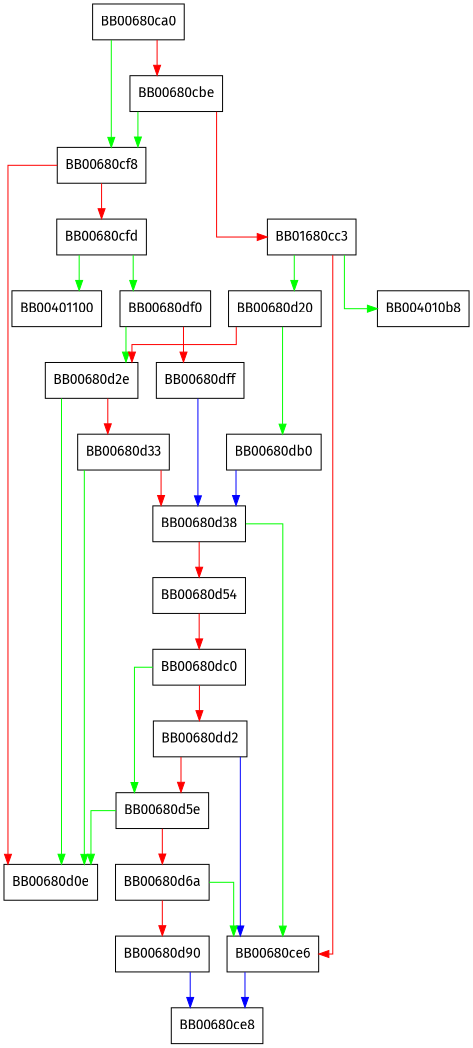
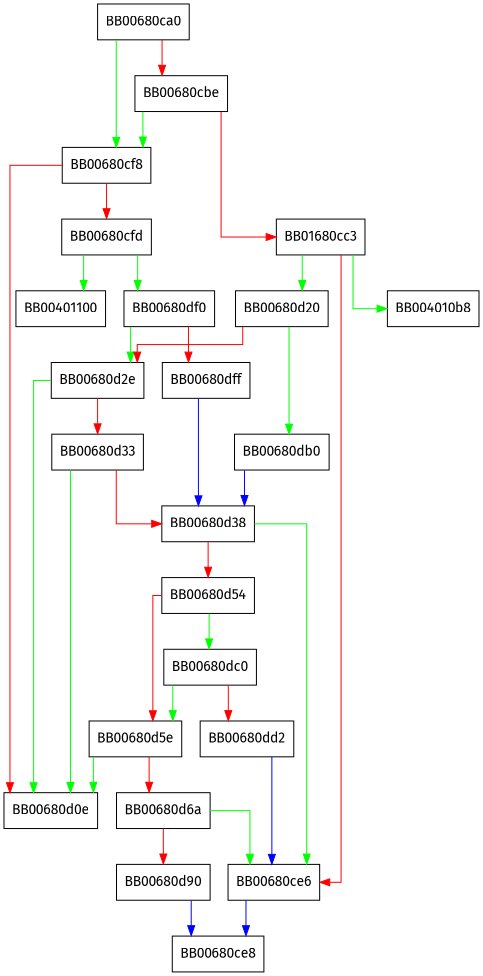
(199, 626) -> (209, 626)
(181, 770) -> (153, 649)
